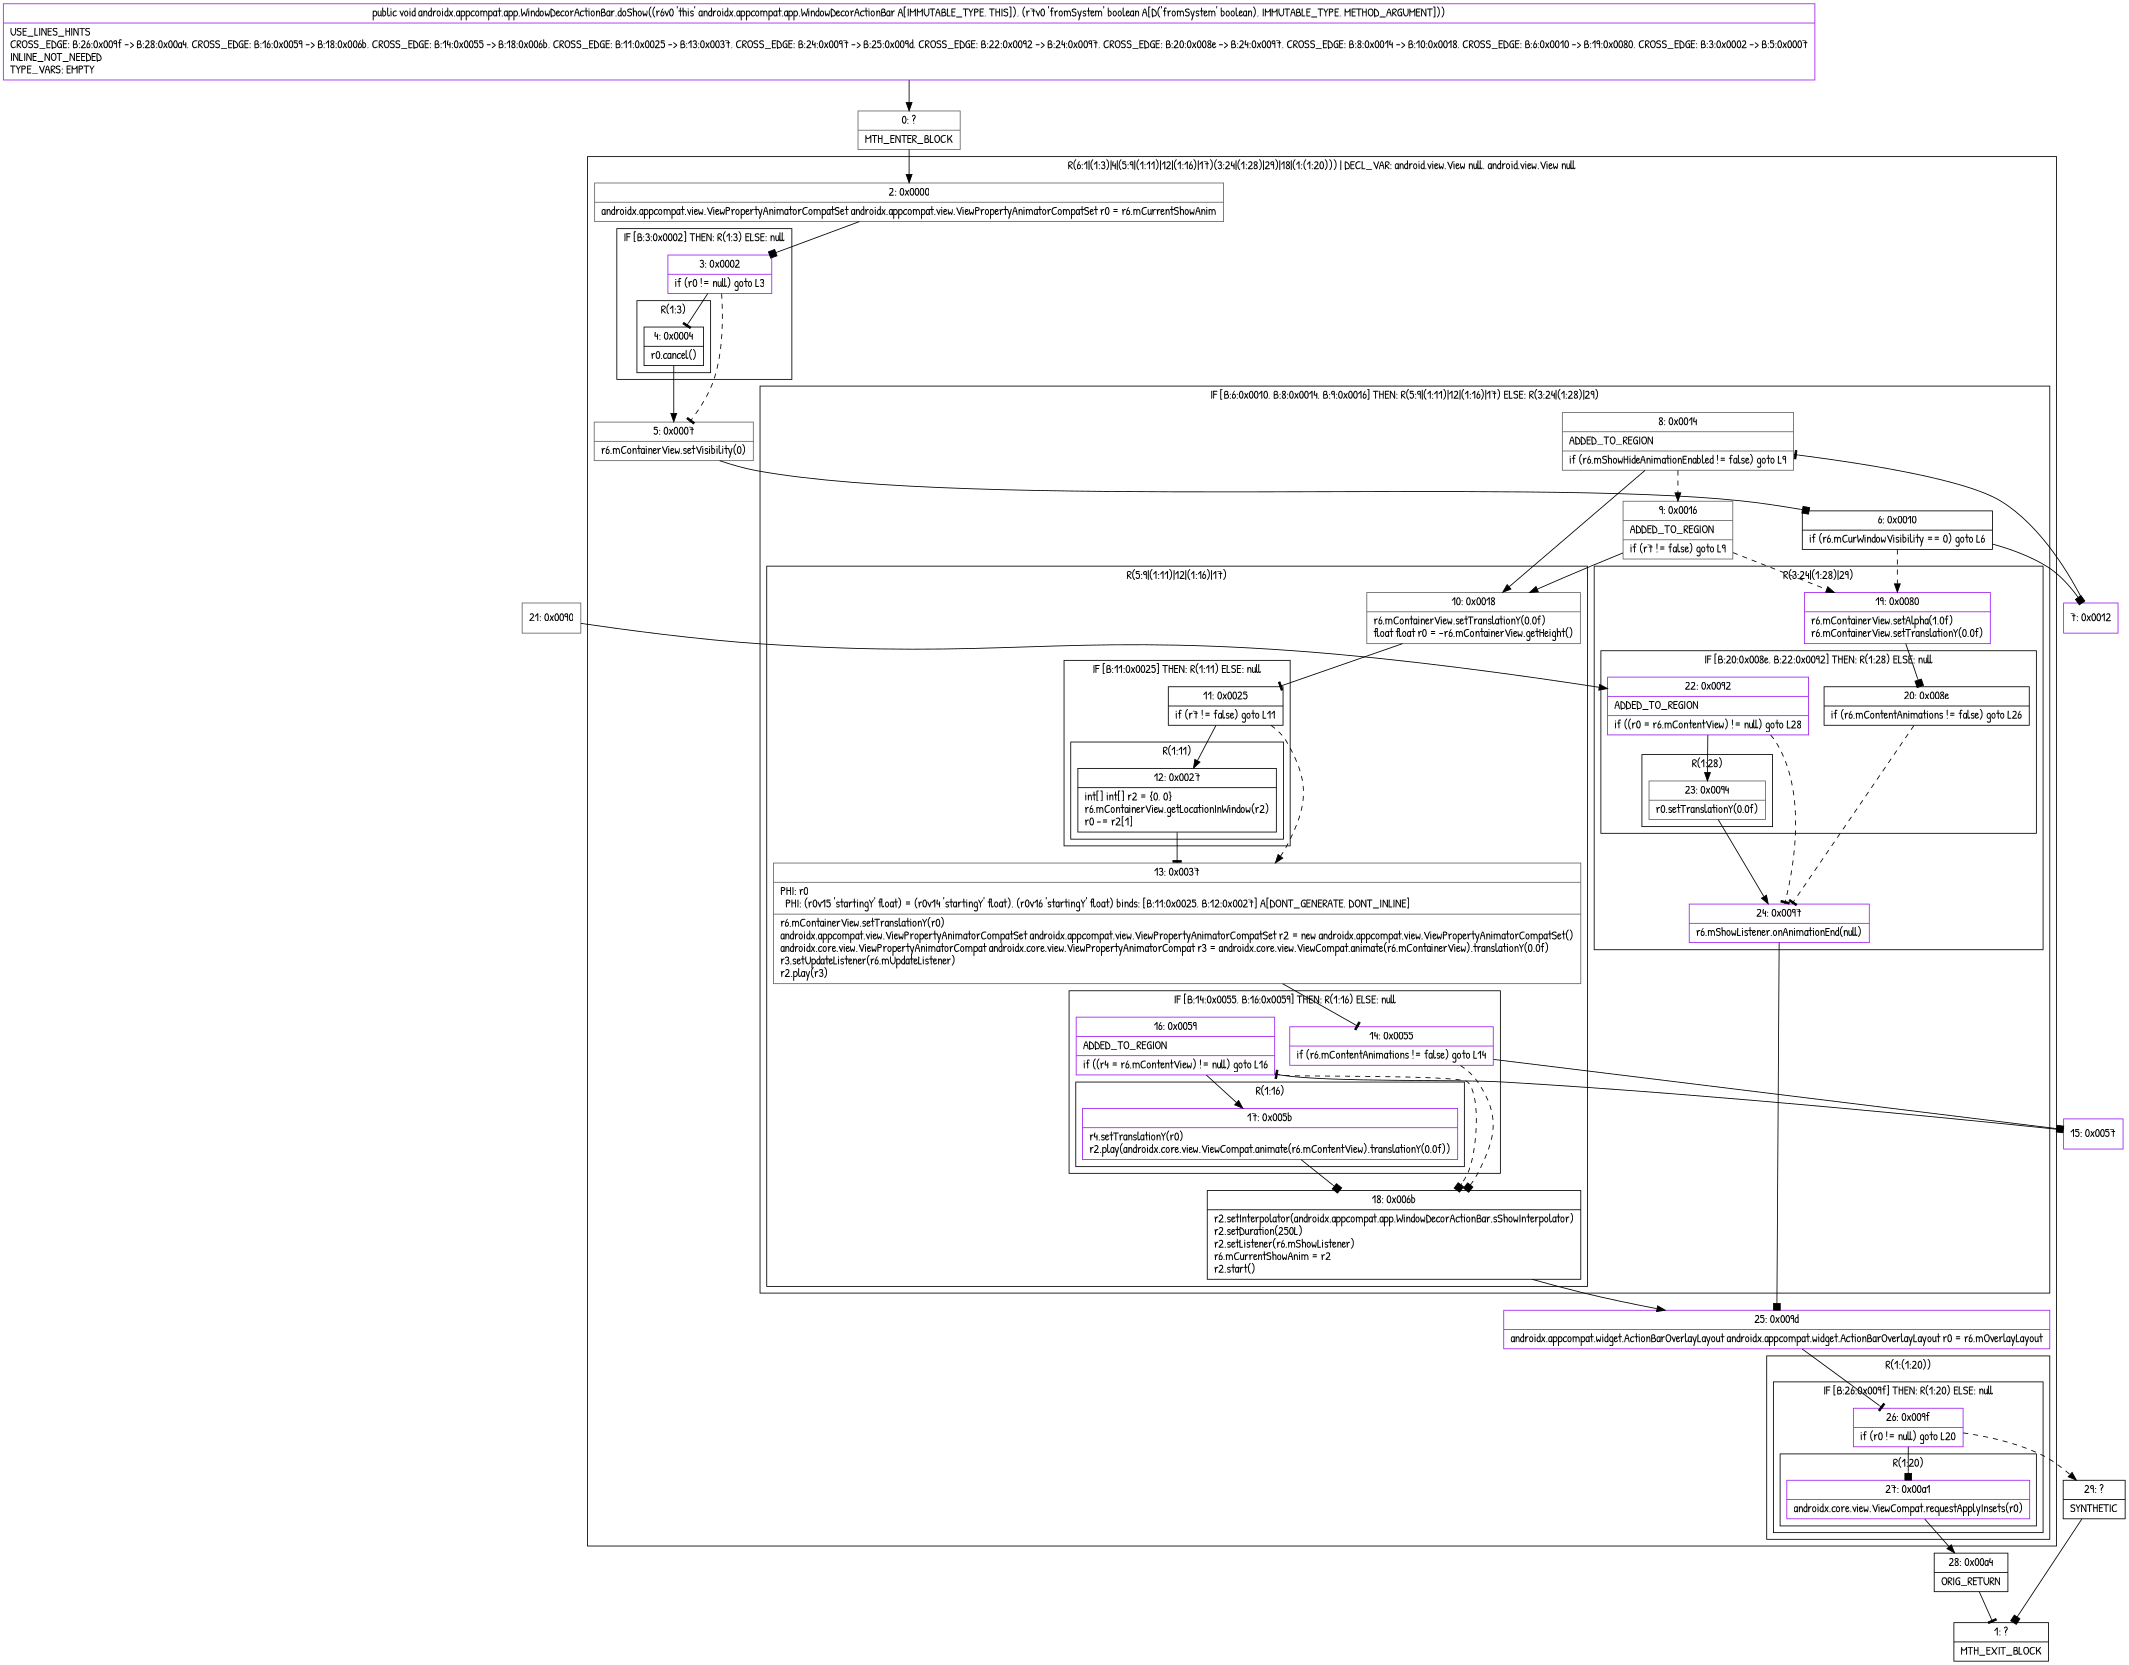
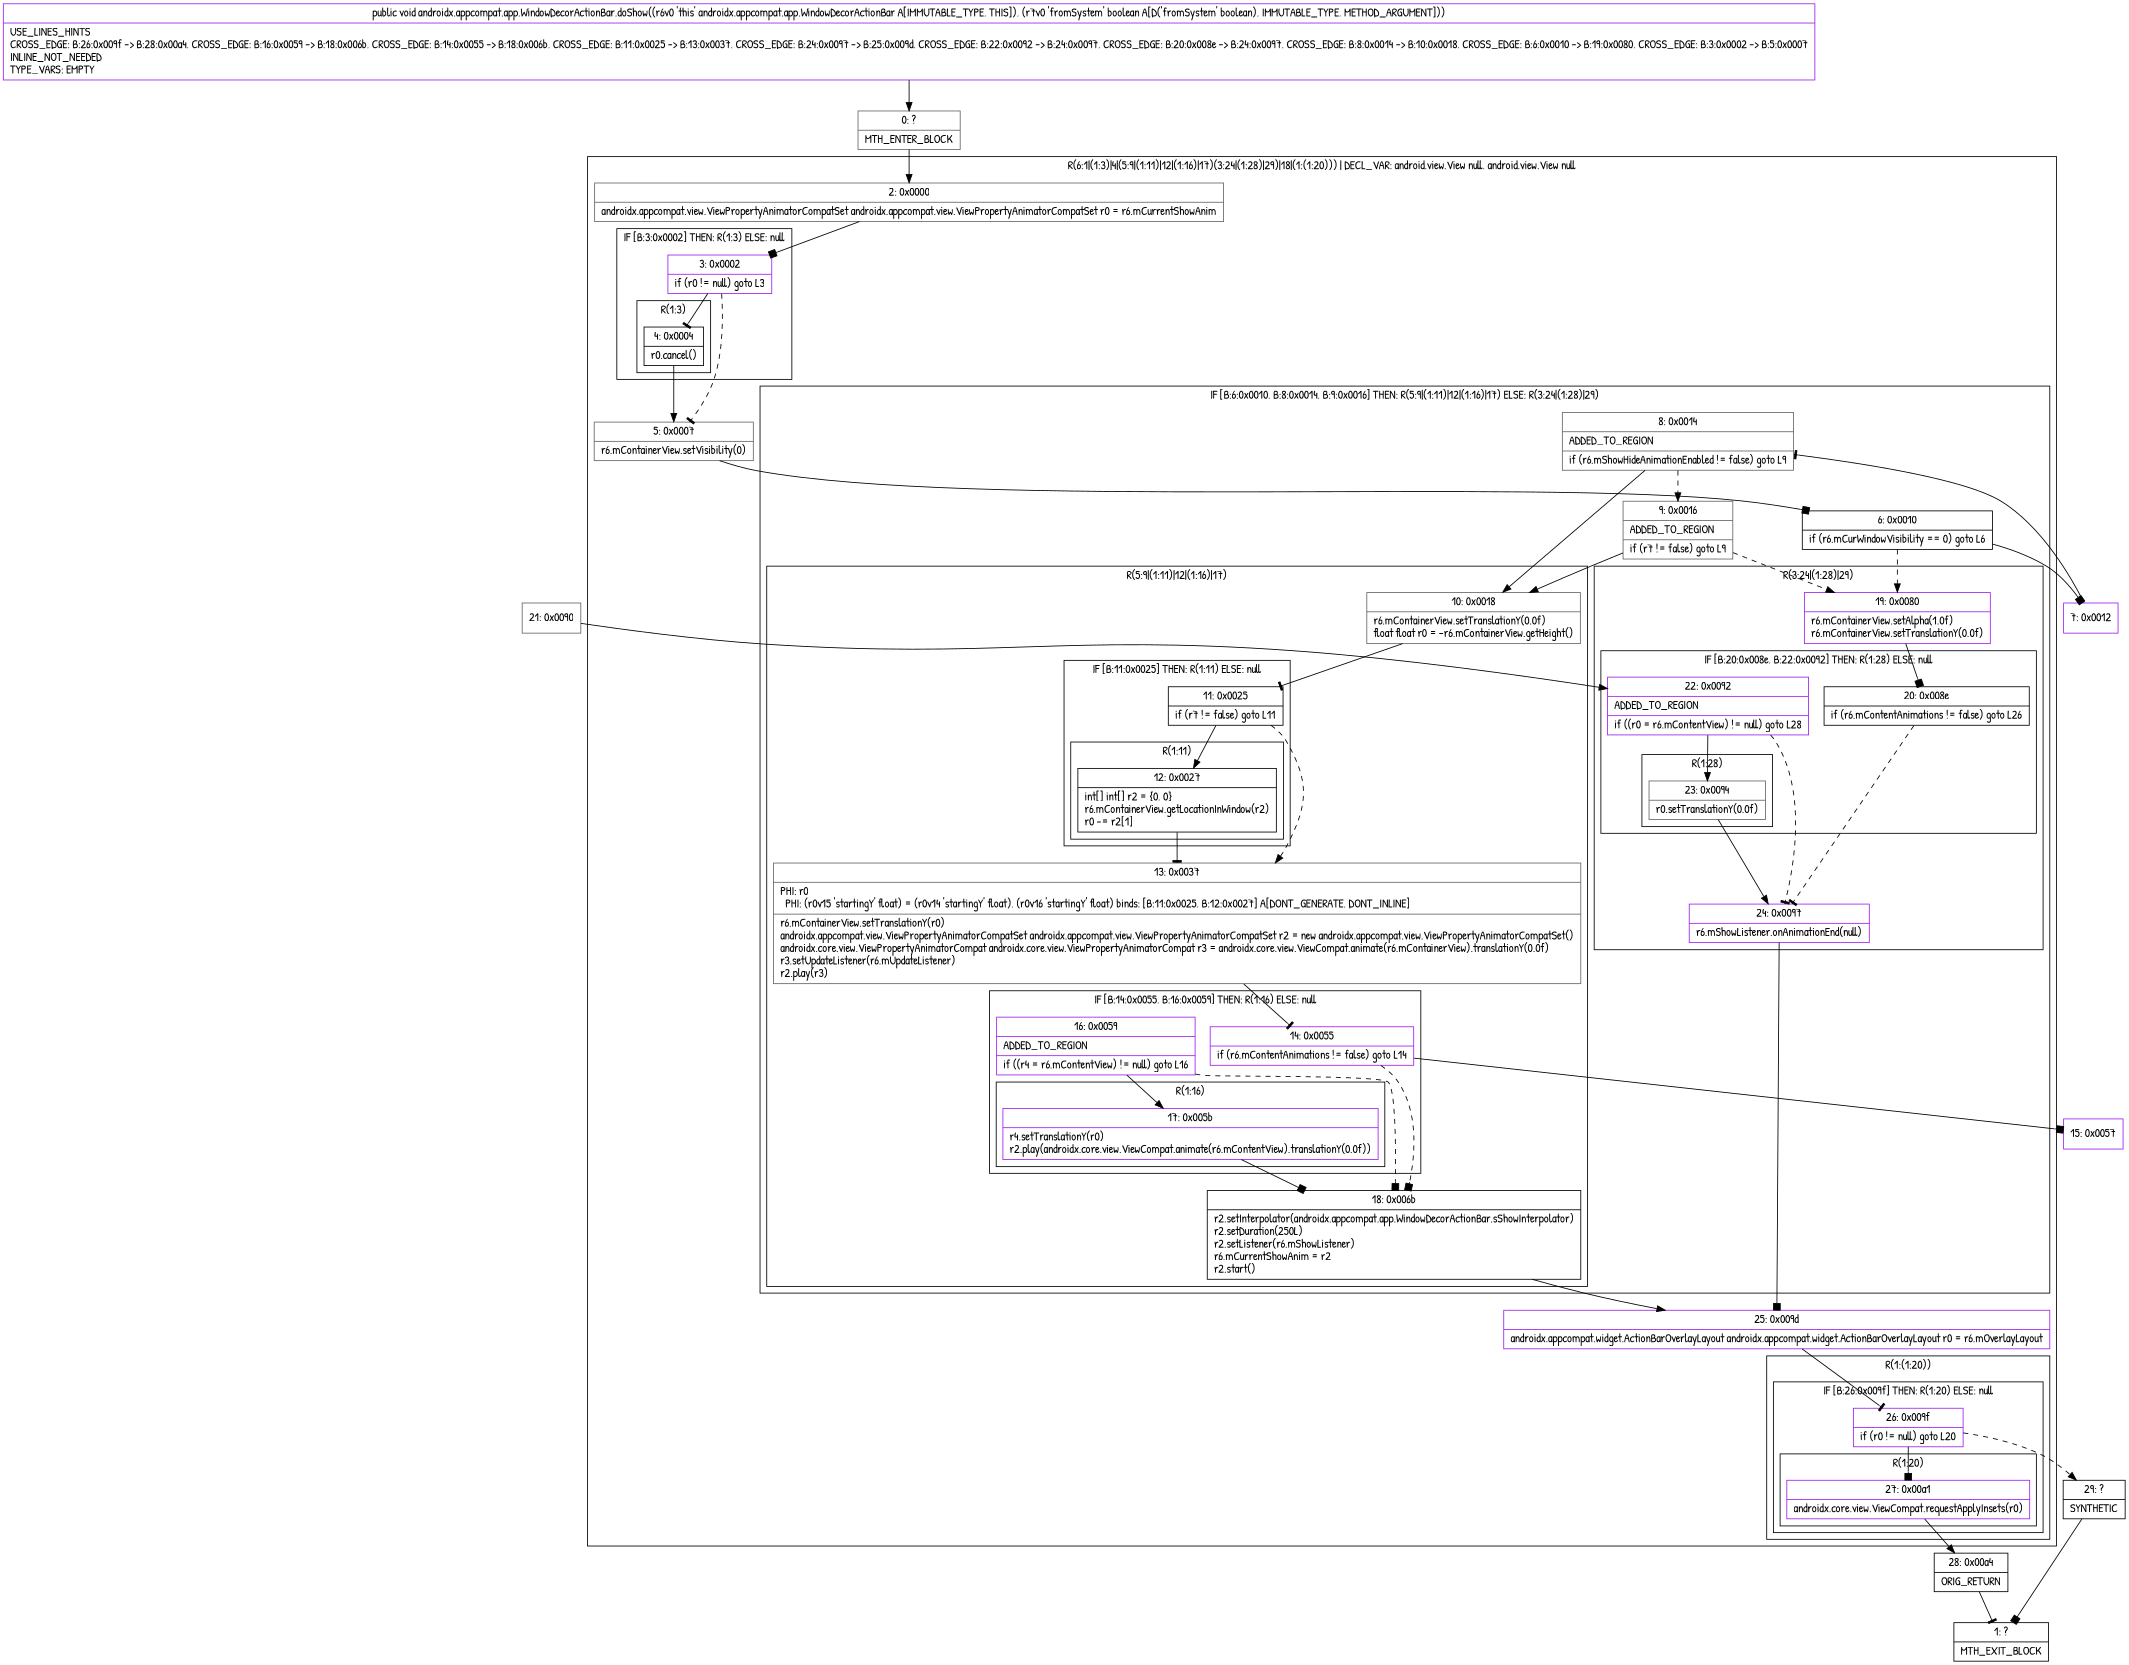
(1672, 1094) -> none
